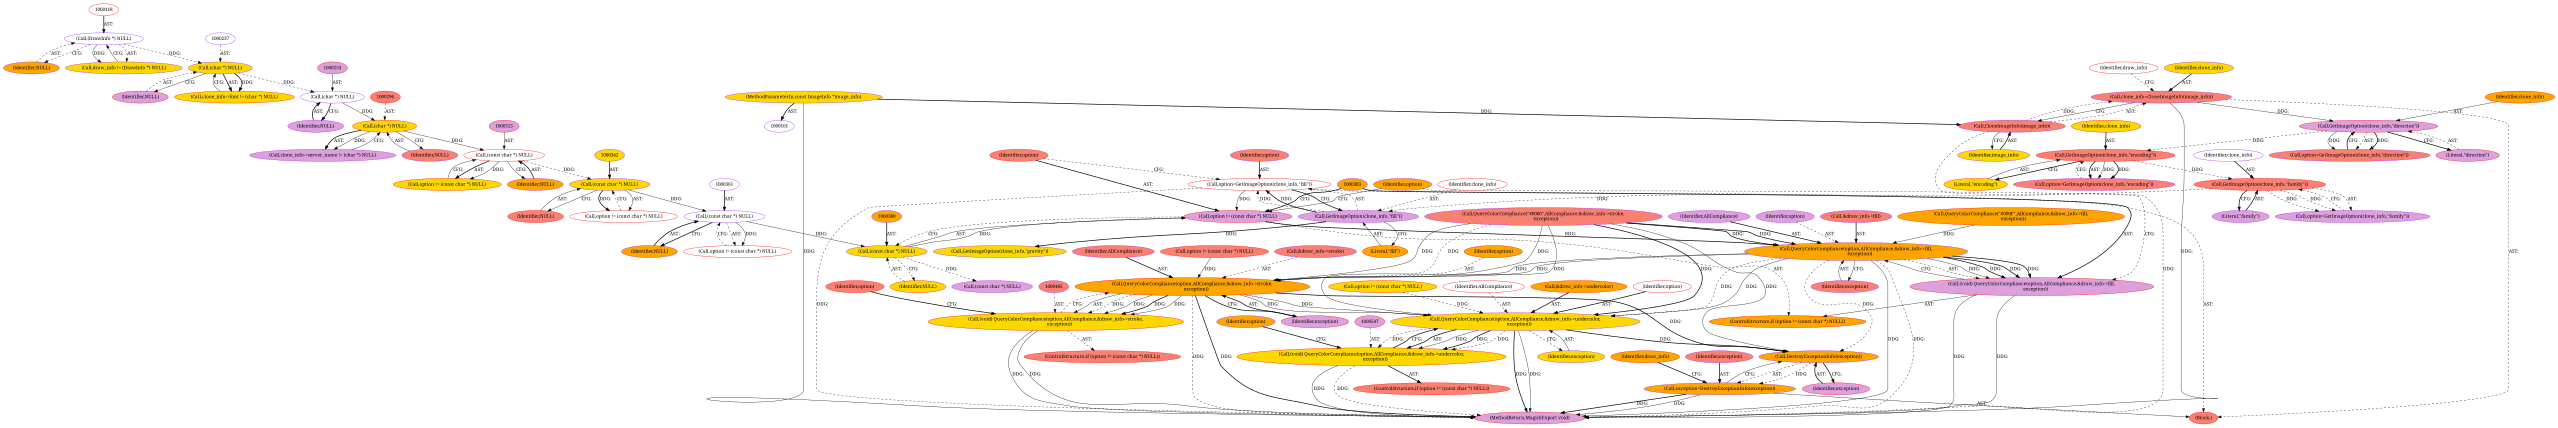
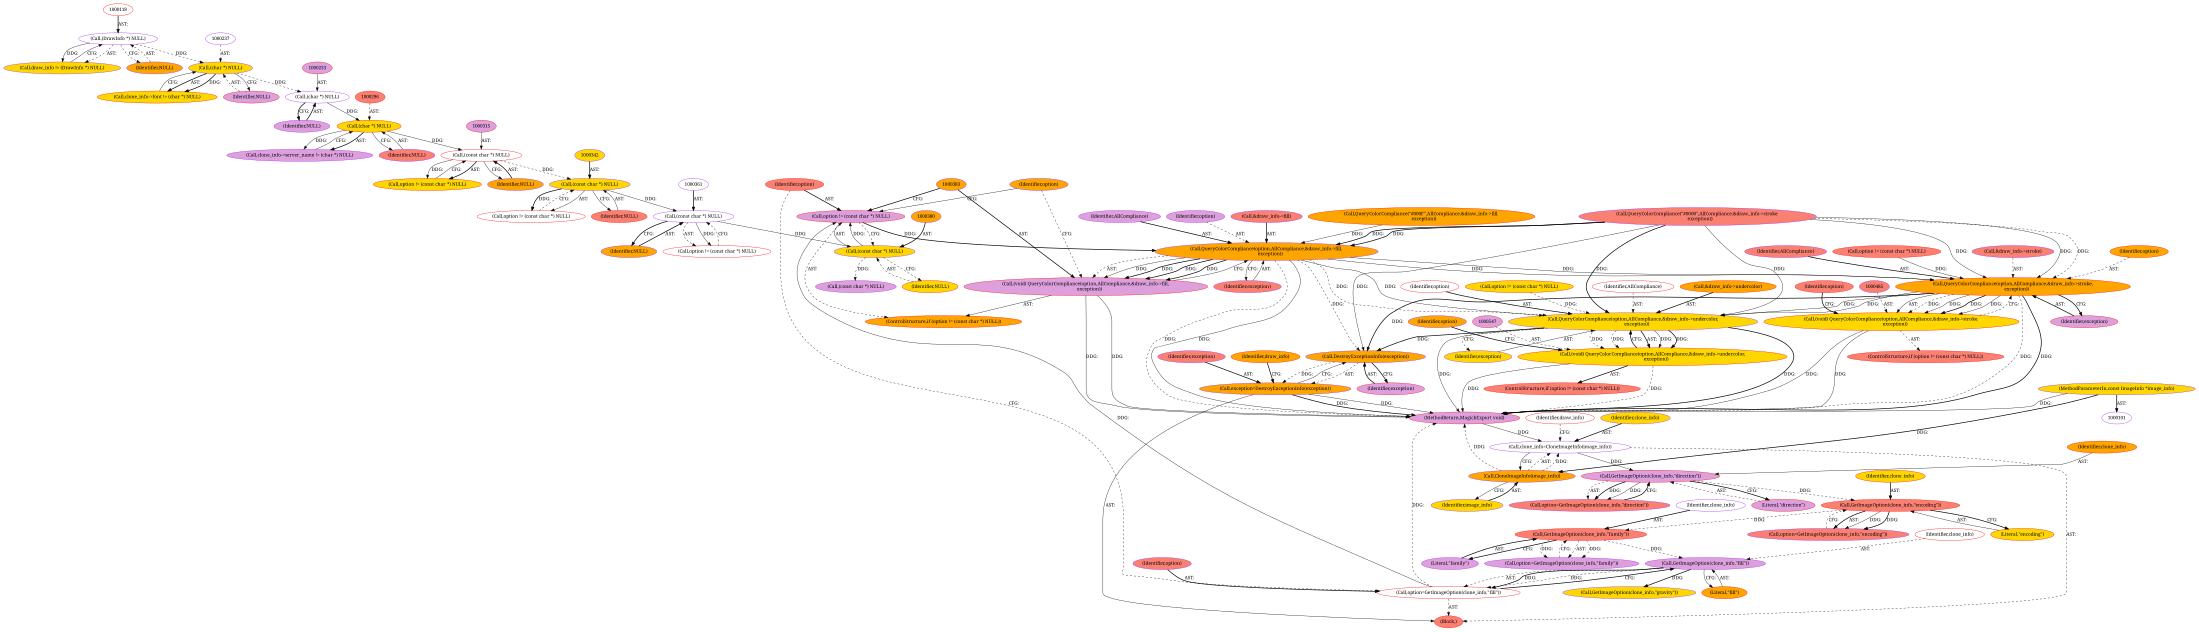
(2161, 97) -> (1560, 447)
(2012, 126) -> (1522, 476)
(2069, 406) -> (1510, 432)
